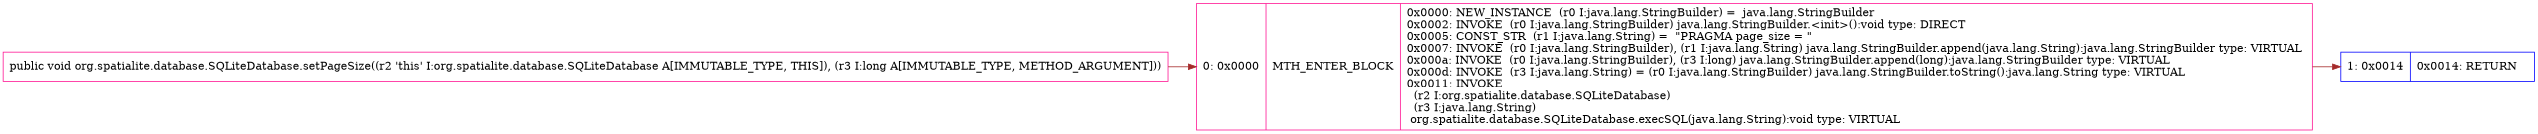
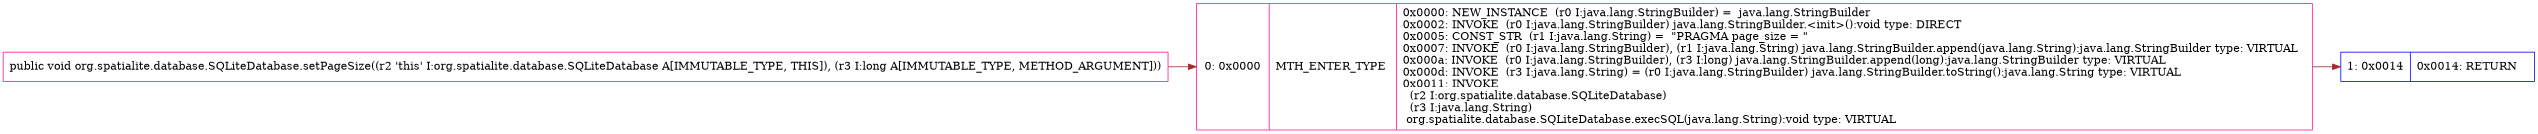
(1333, 66) -> (1331, 66)
